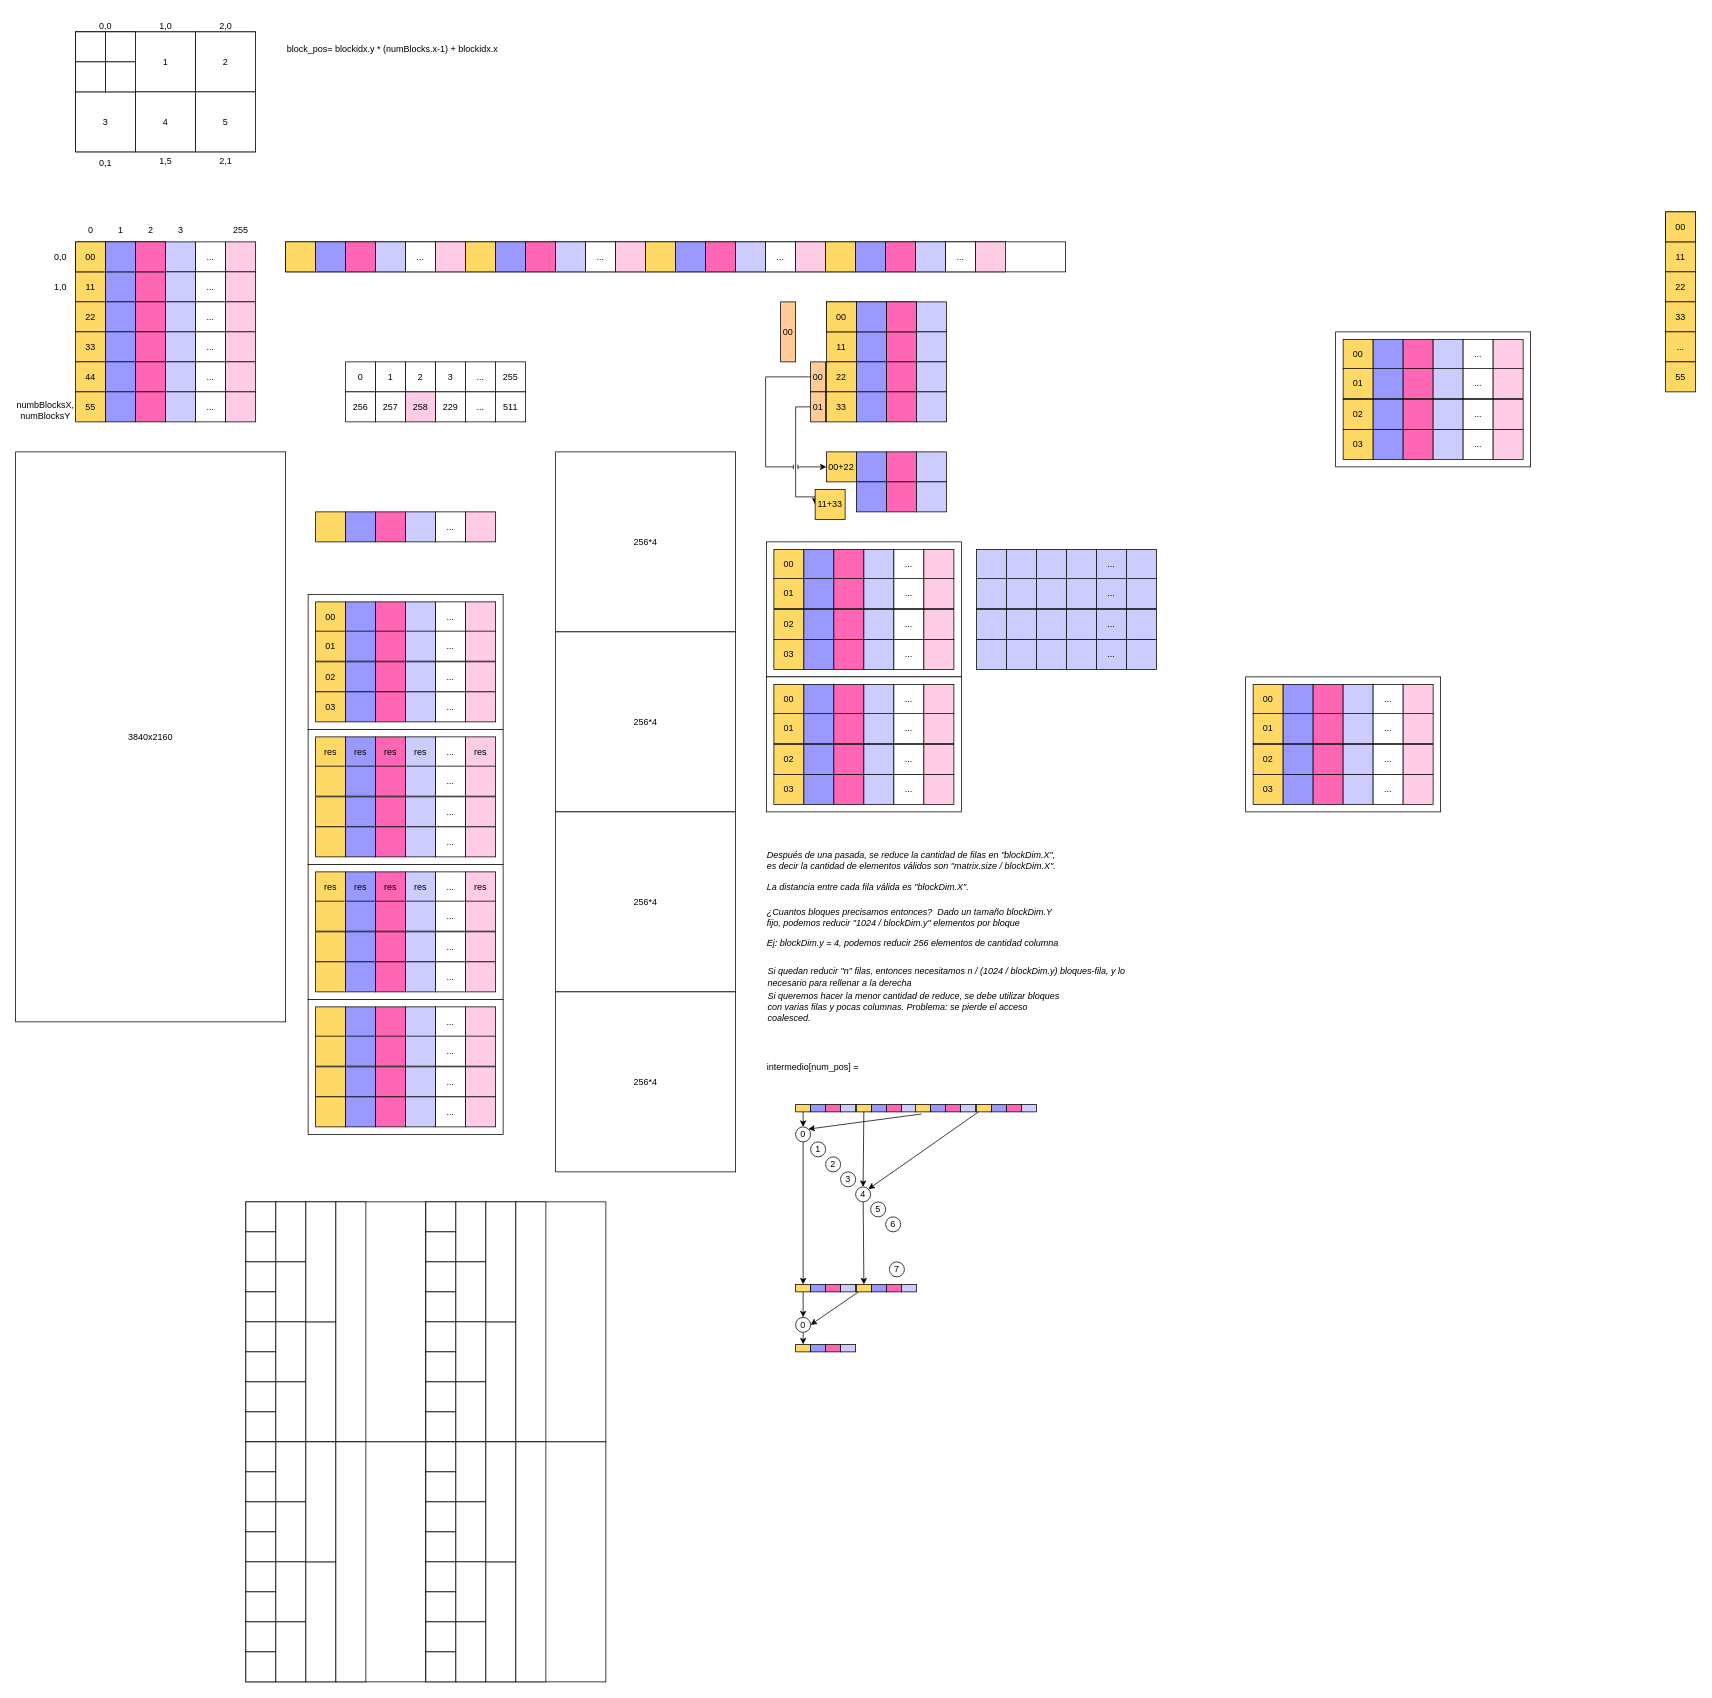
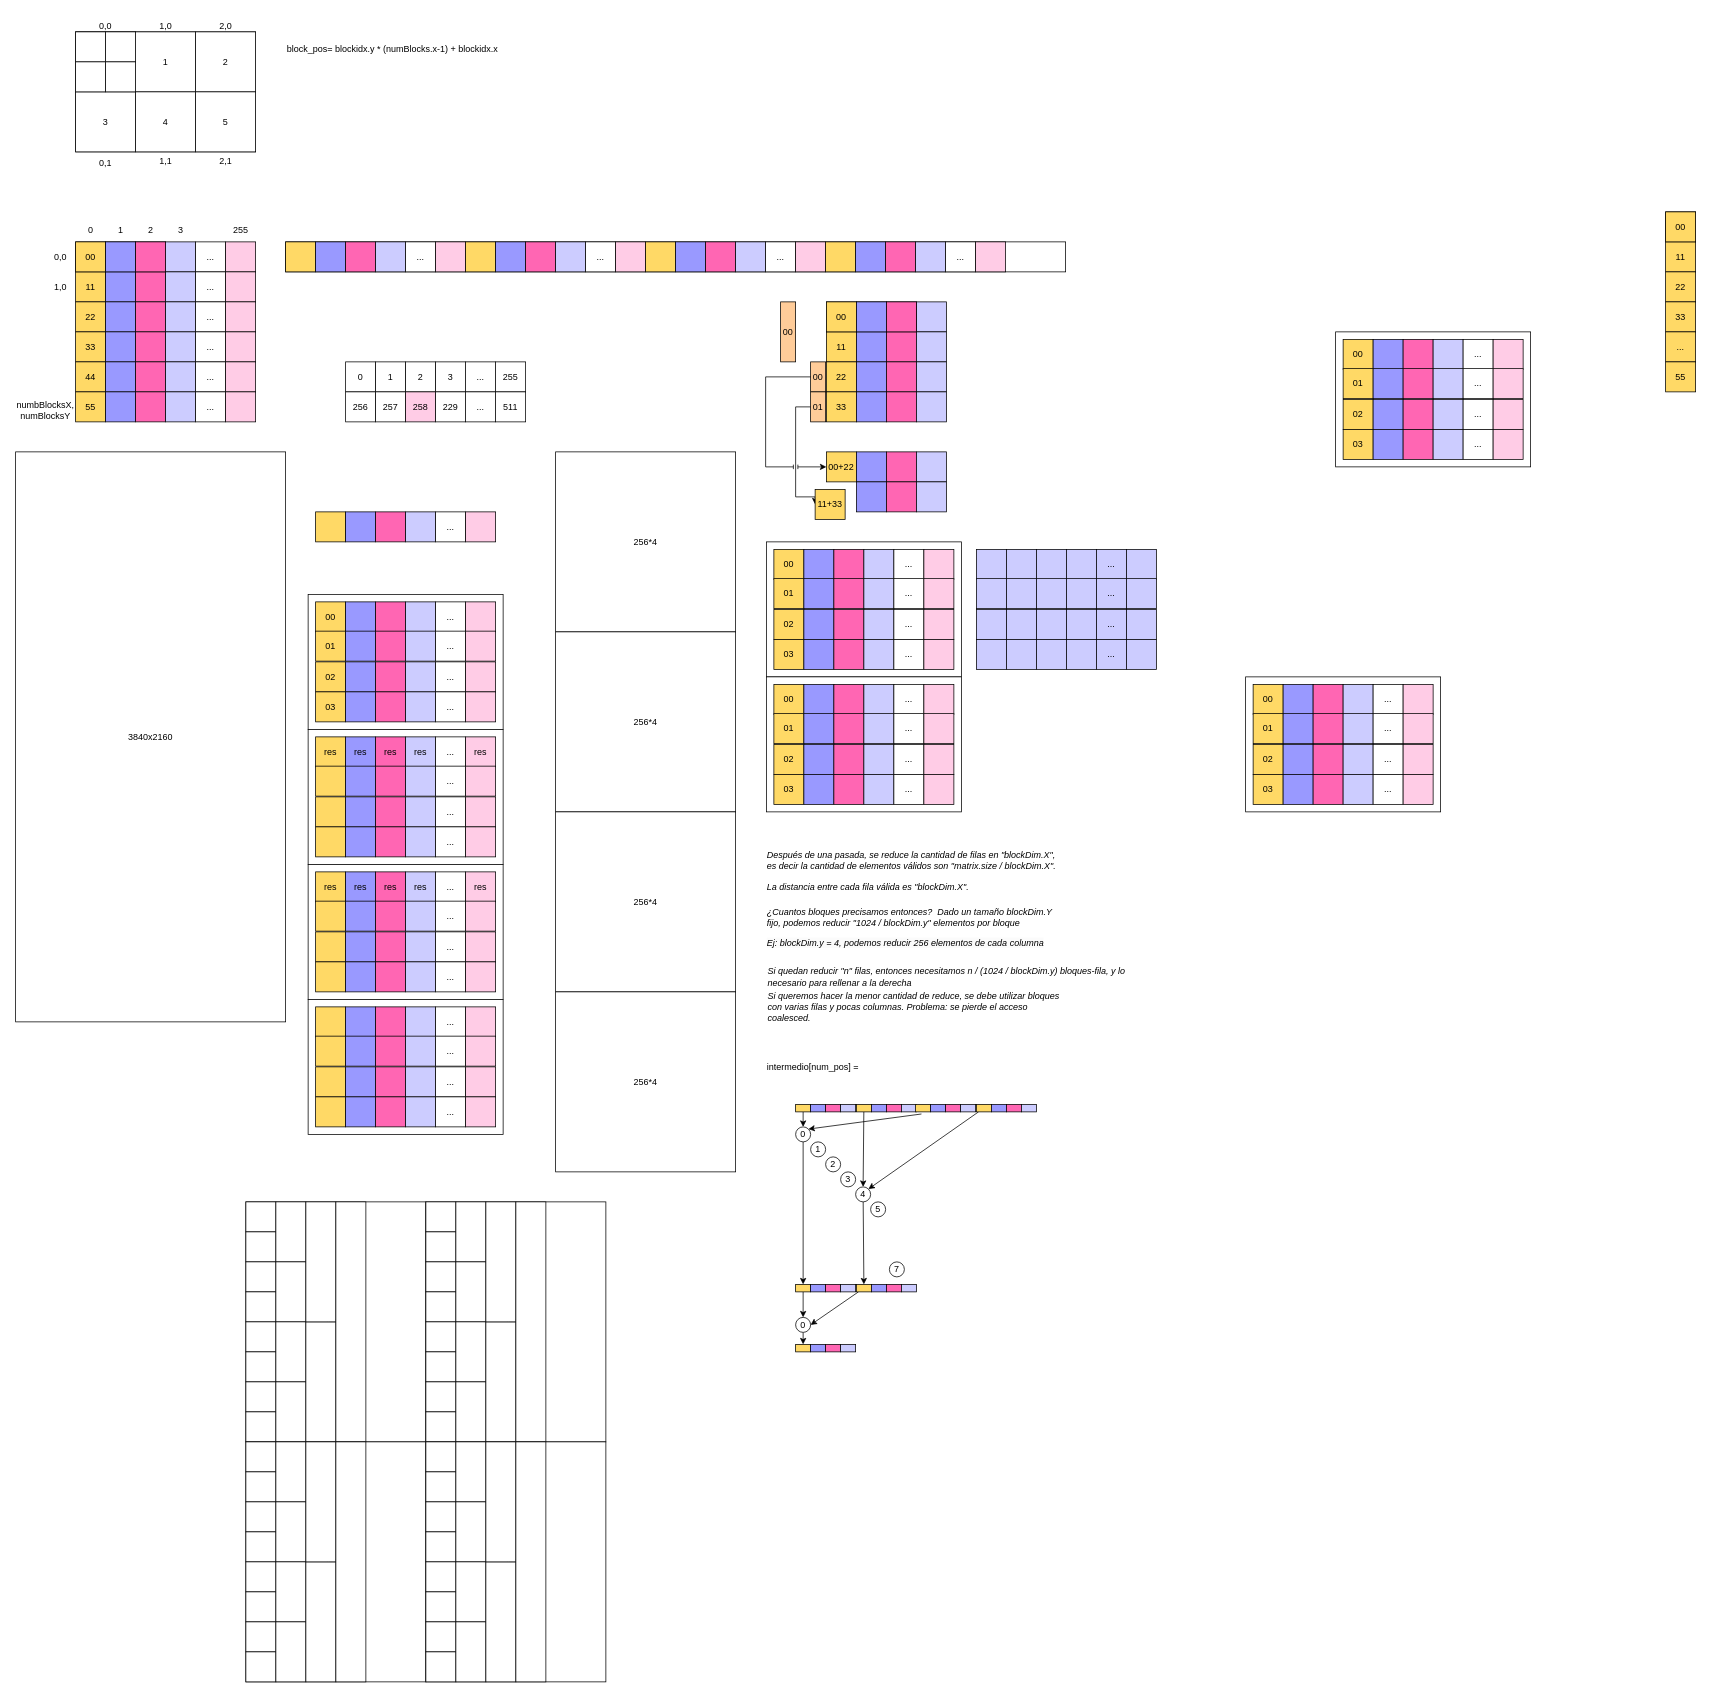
(166, 162) -> (166, 162)
(916, 949) -> (910, 943)
(893, 1224) -> none
